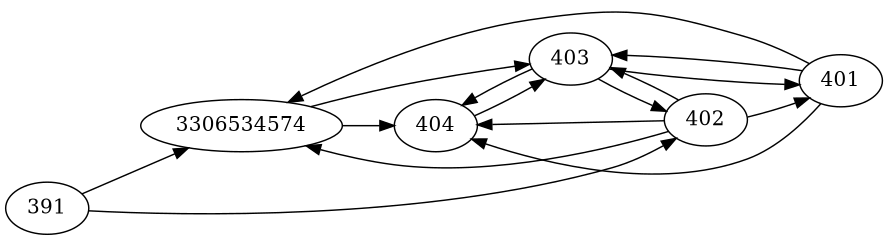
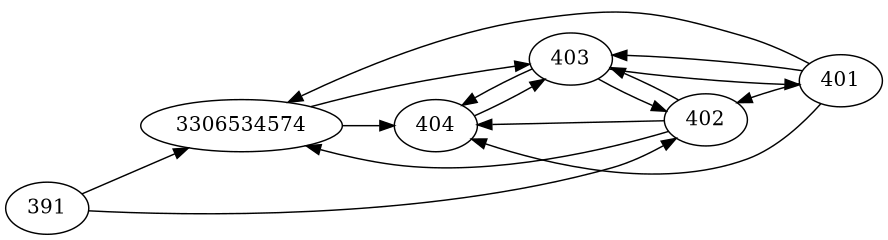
(772, 111) -> (767, 93)
